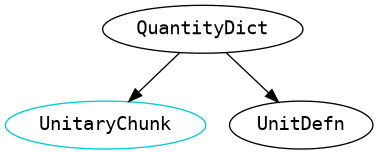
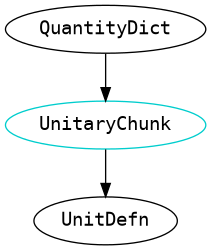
(247, 73) -> (106, 166)
